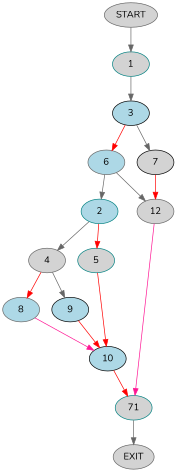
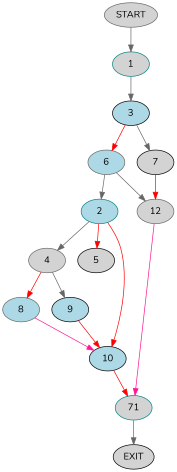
(96, 261) -> (96, 261)
(102, 306) -> (124, 280)
(134, 457) -> (134, 457)
